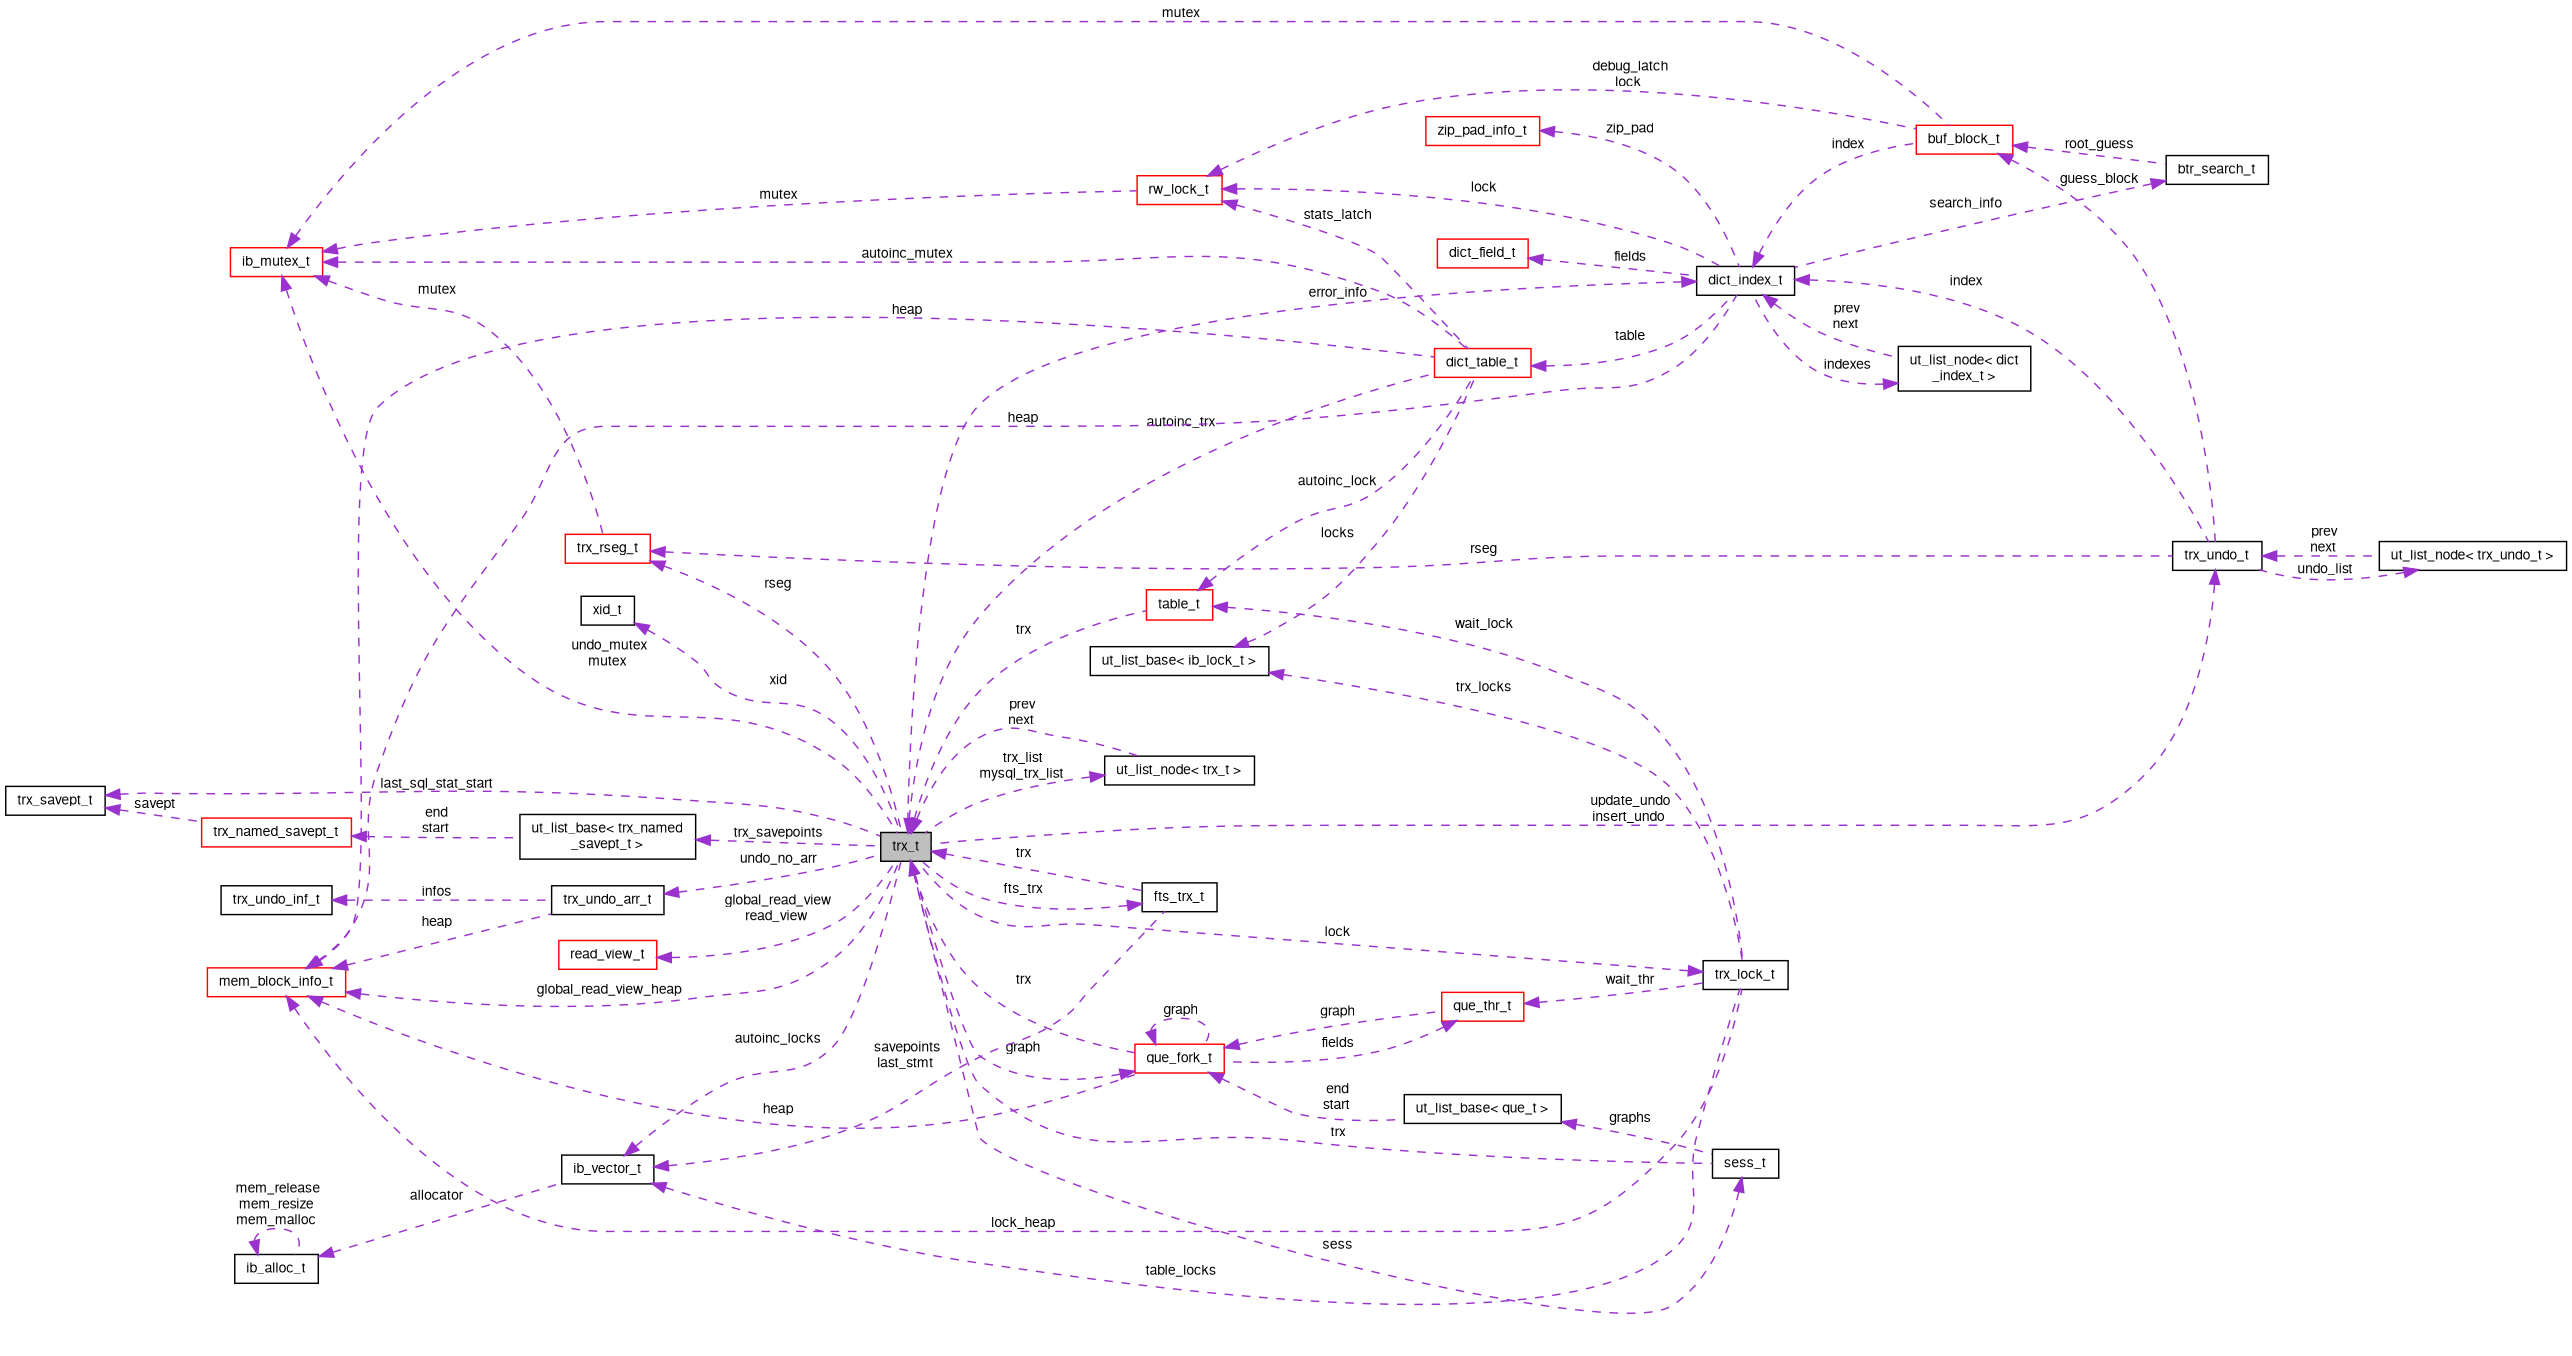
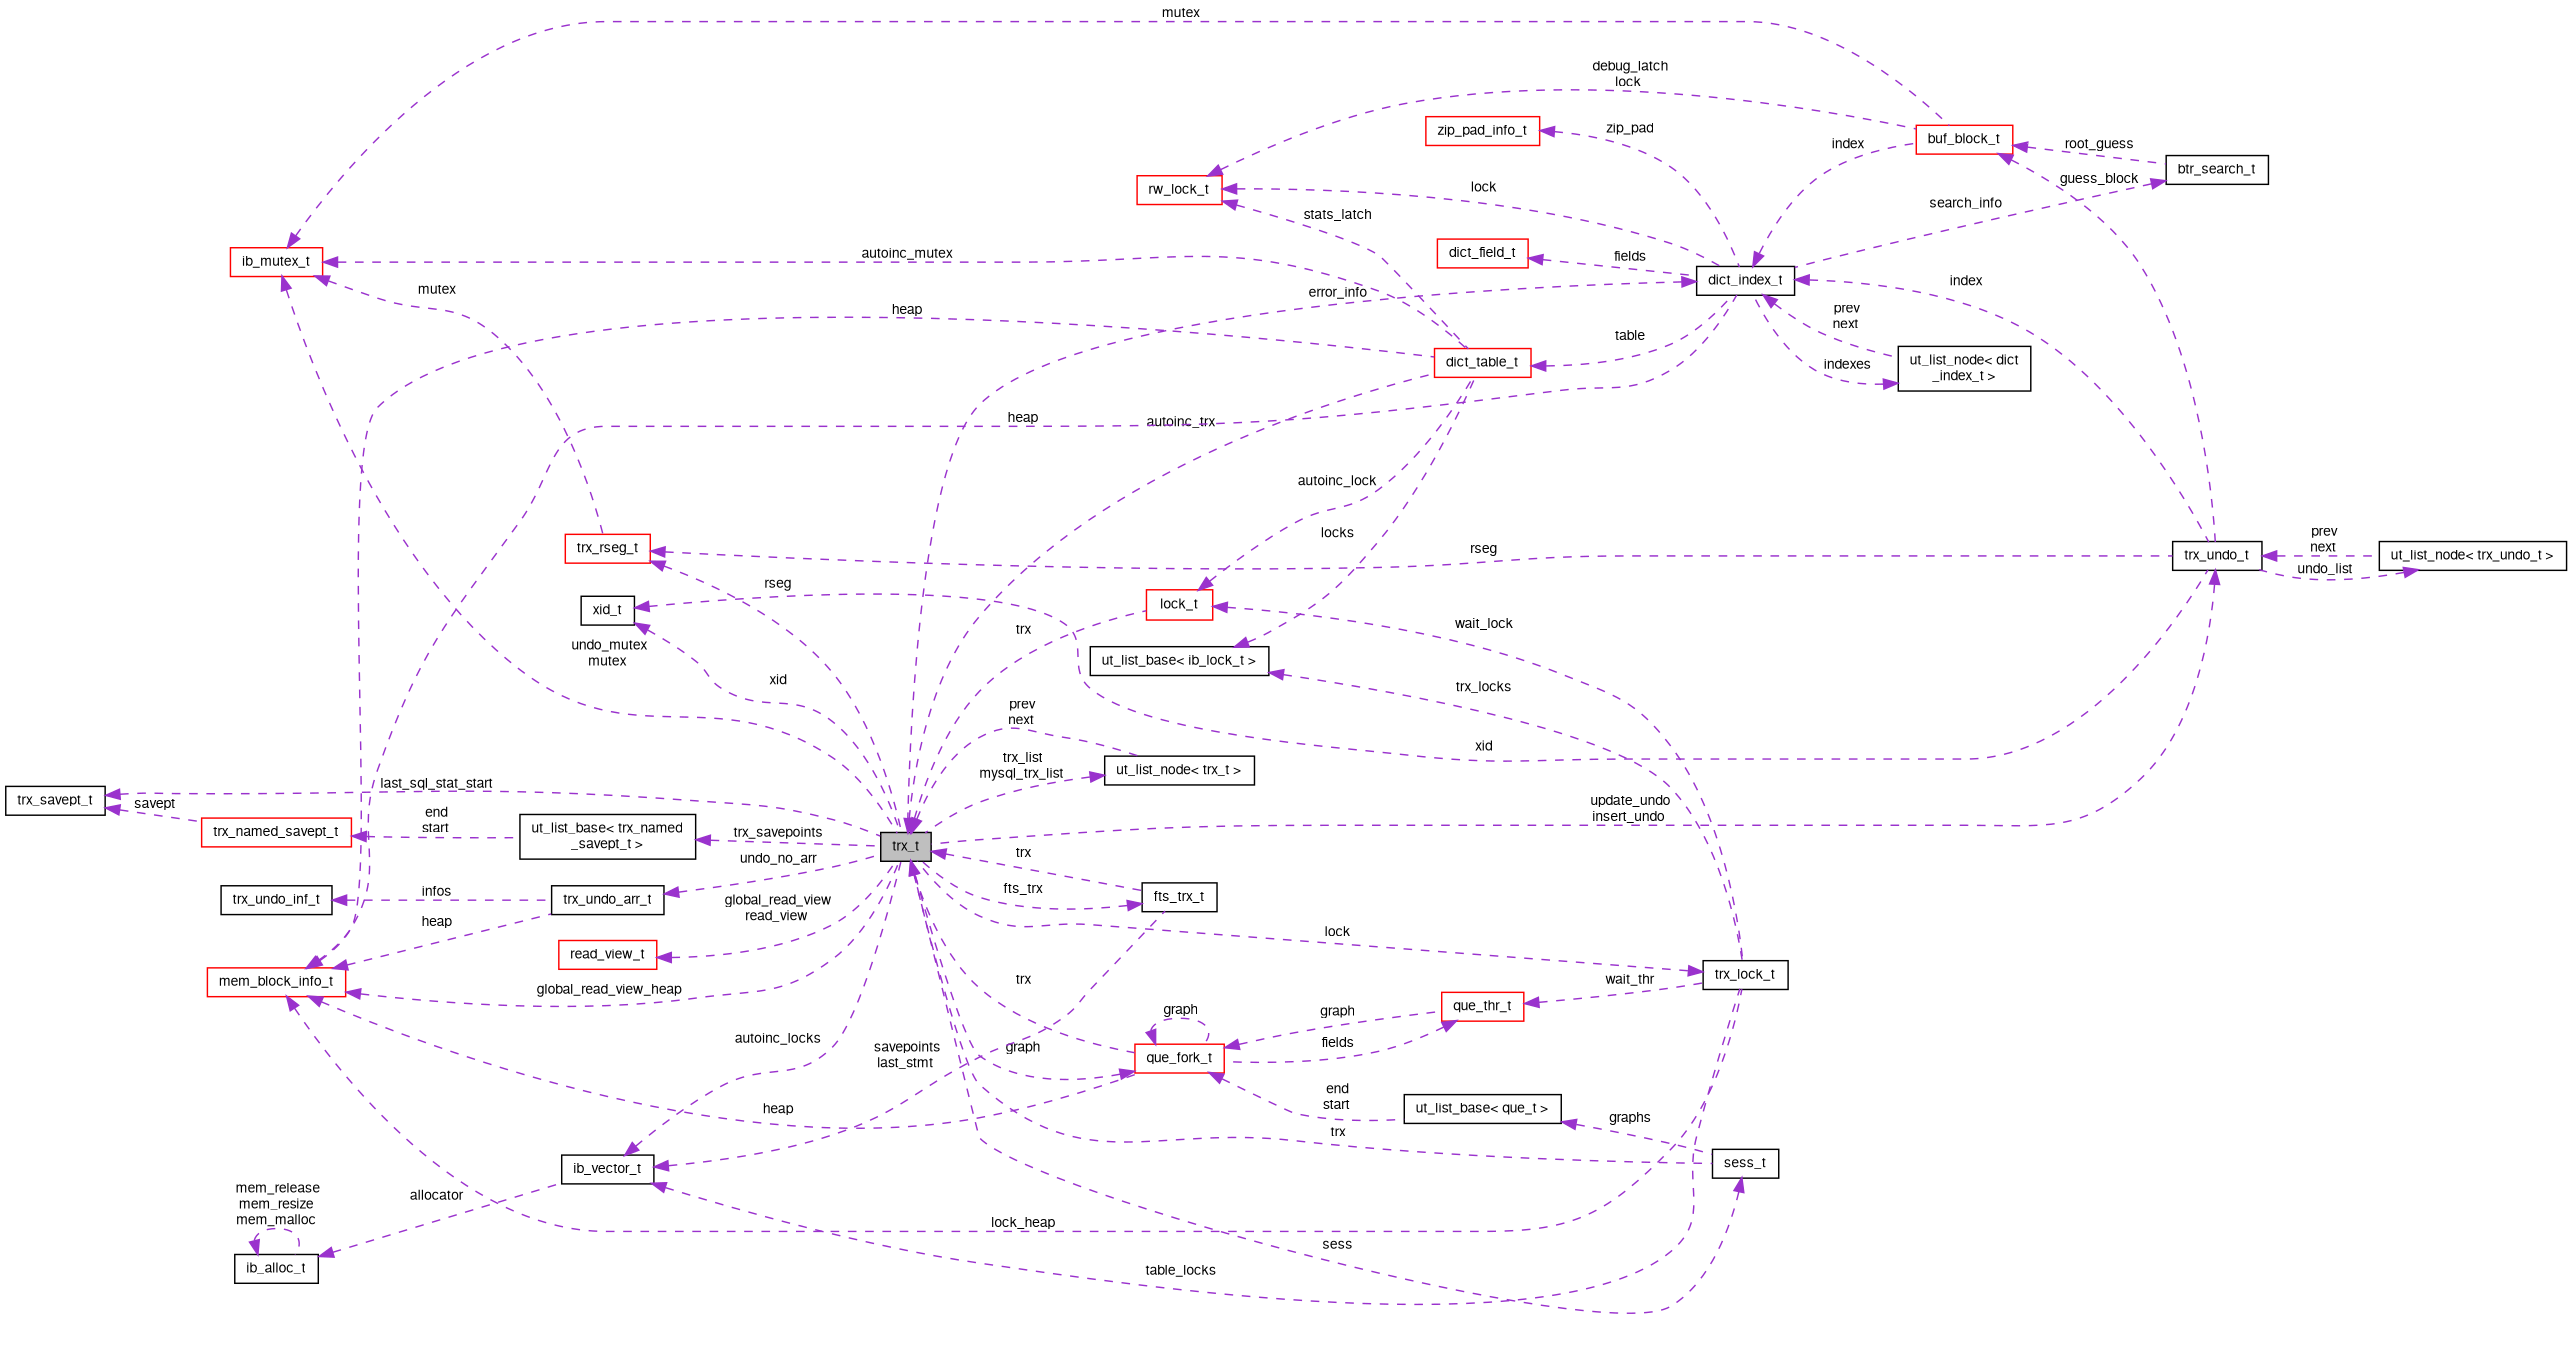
(736, 208) -> none
(1180, 605) -> (1180, 605)
none -> (1437, 758)
